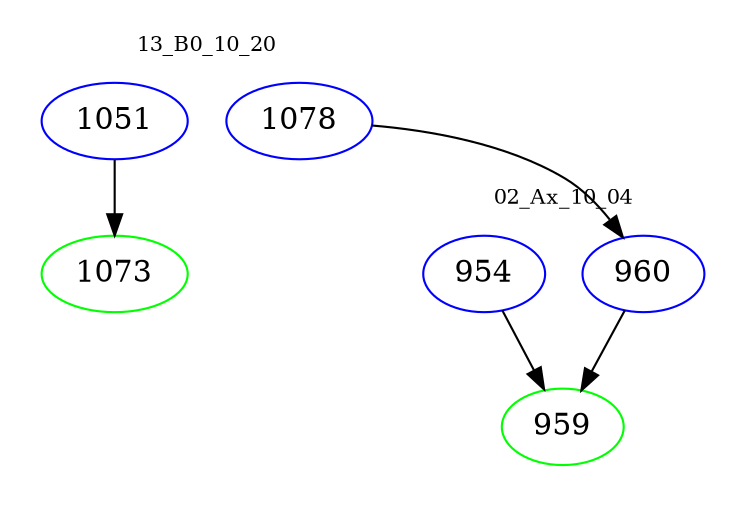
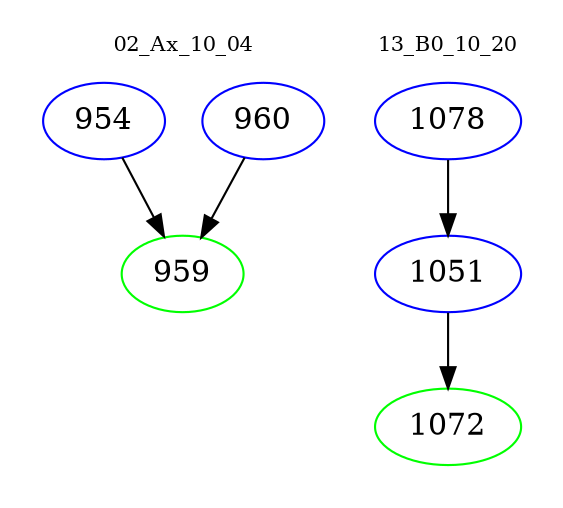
(501, 150) -> (448, 187)
(115, 274) -> (448, 427)
